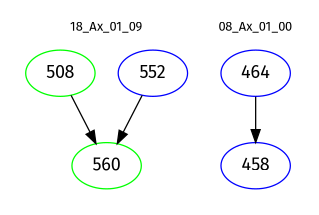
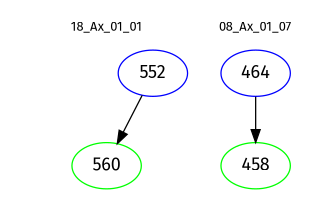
(107, 28) -> (107, 28)
(256, 28) -> (256, 28)
(60, 73) -> none
(256, 166) -> (256, 166)
